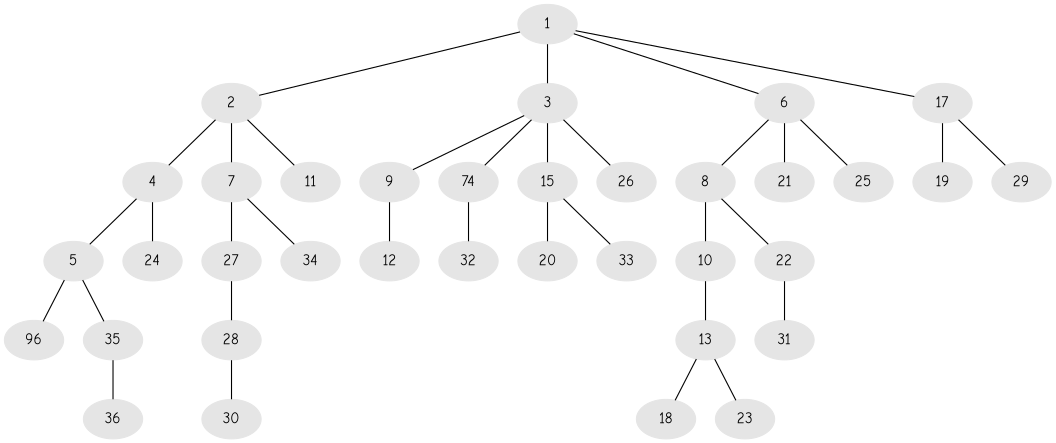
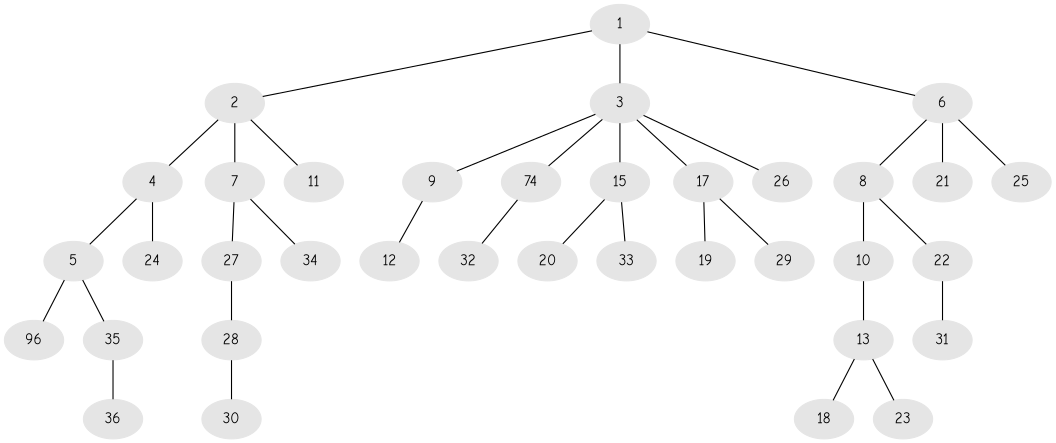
(745, 64) -> (662, 143)
